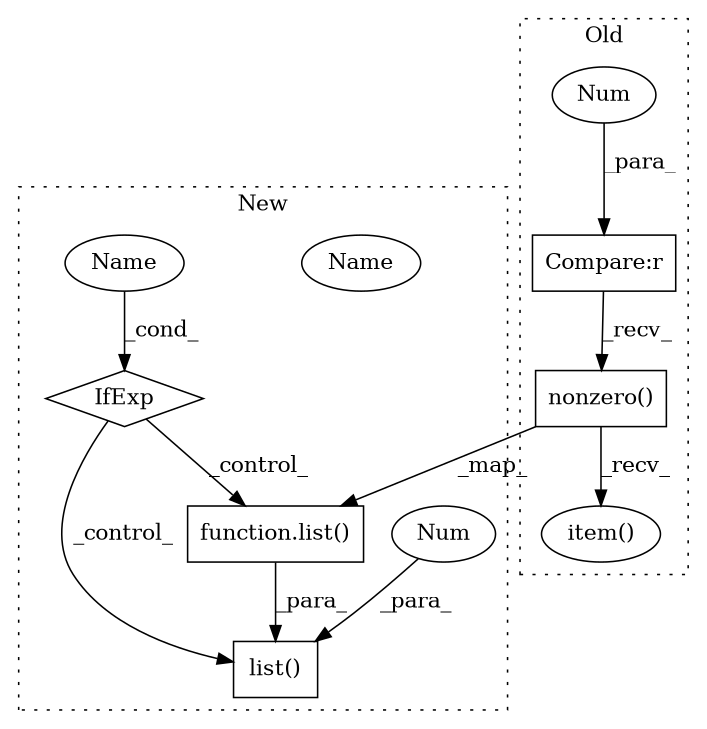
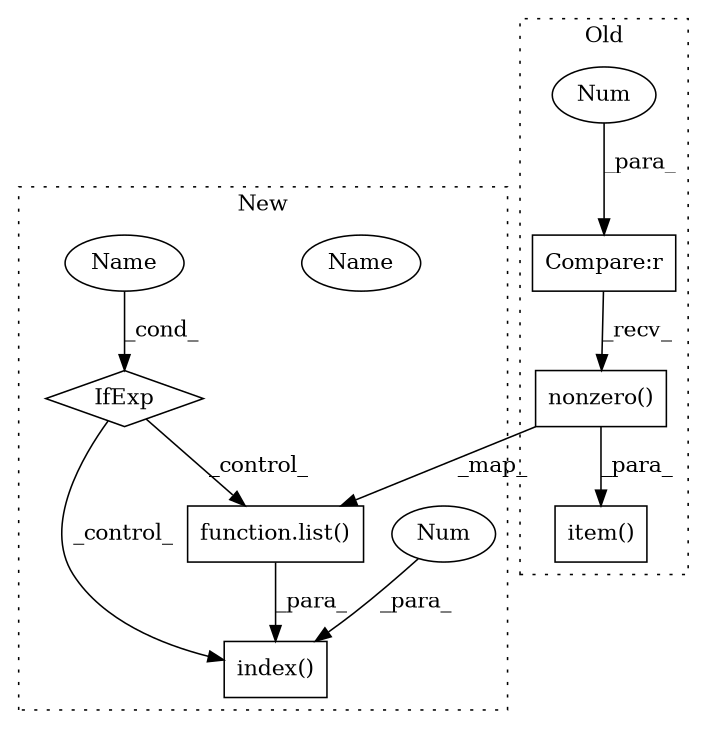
(636, 466) -> (637, 466)
(601, 534) -> (601, 534)
(276, 669) -> (276, 669)
